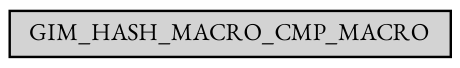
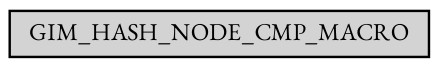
(230, 34) -> (219, 34)
